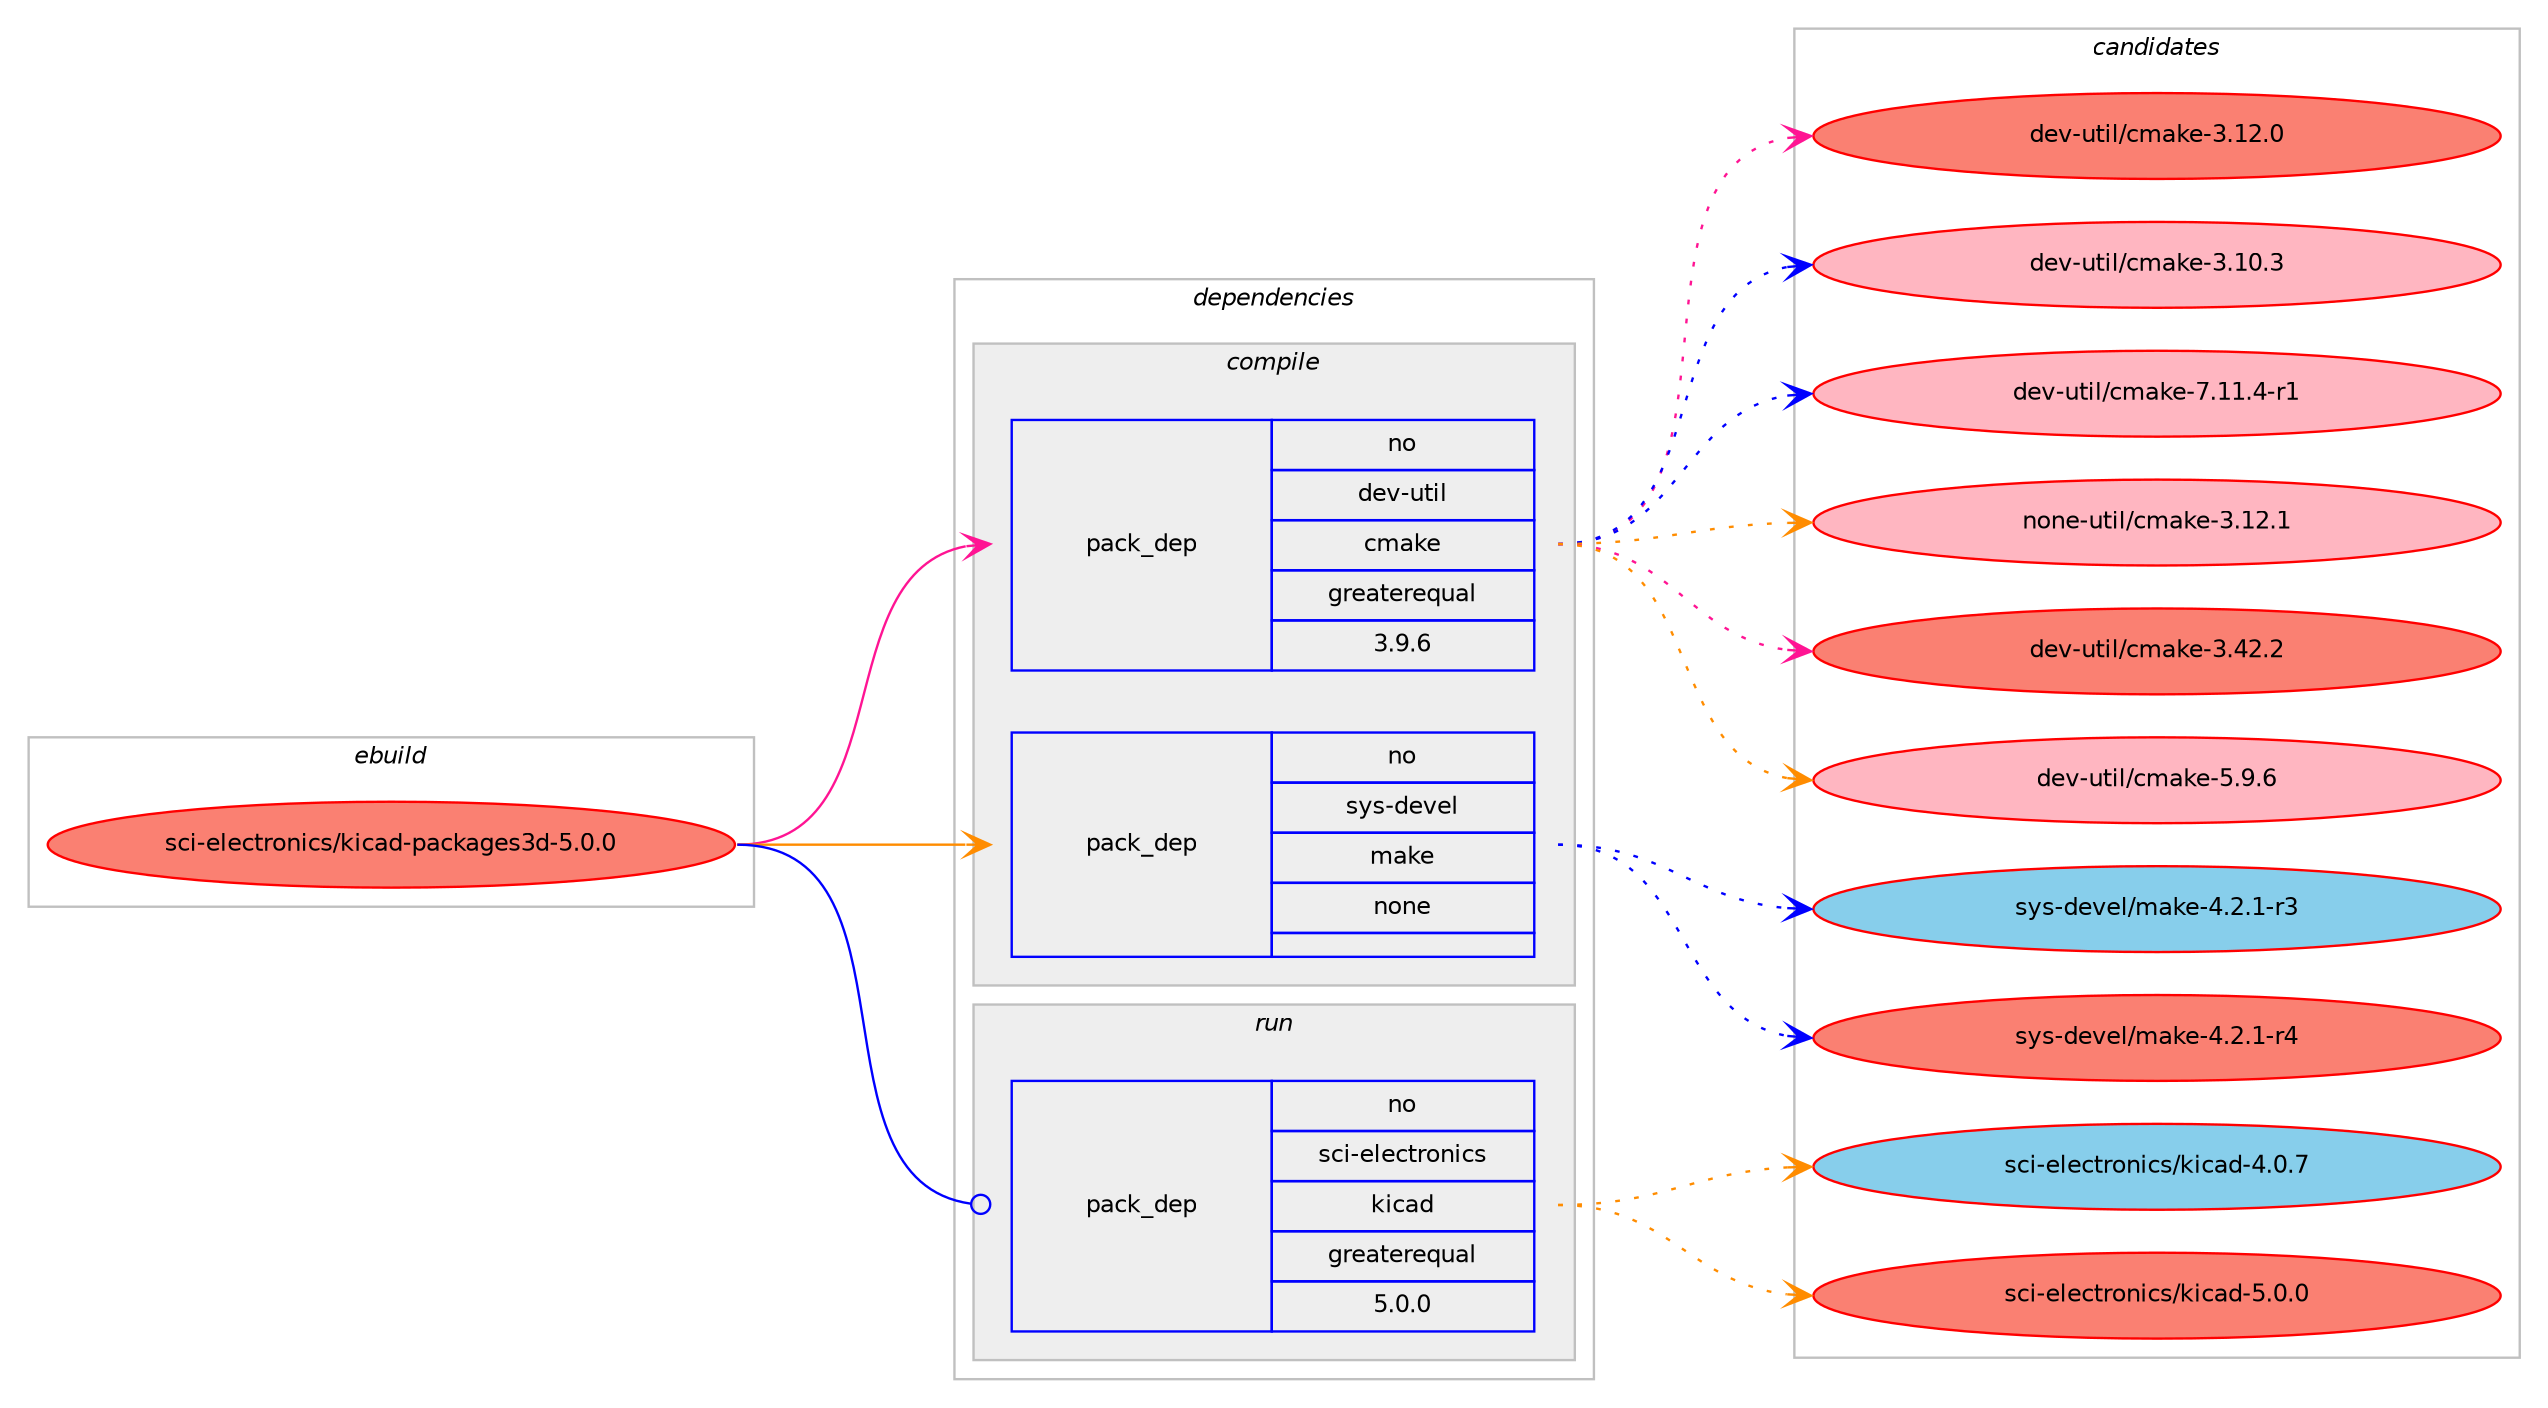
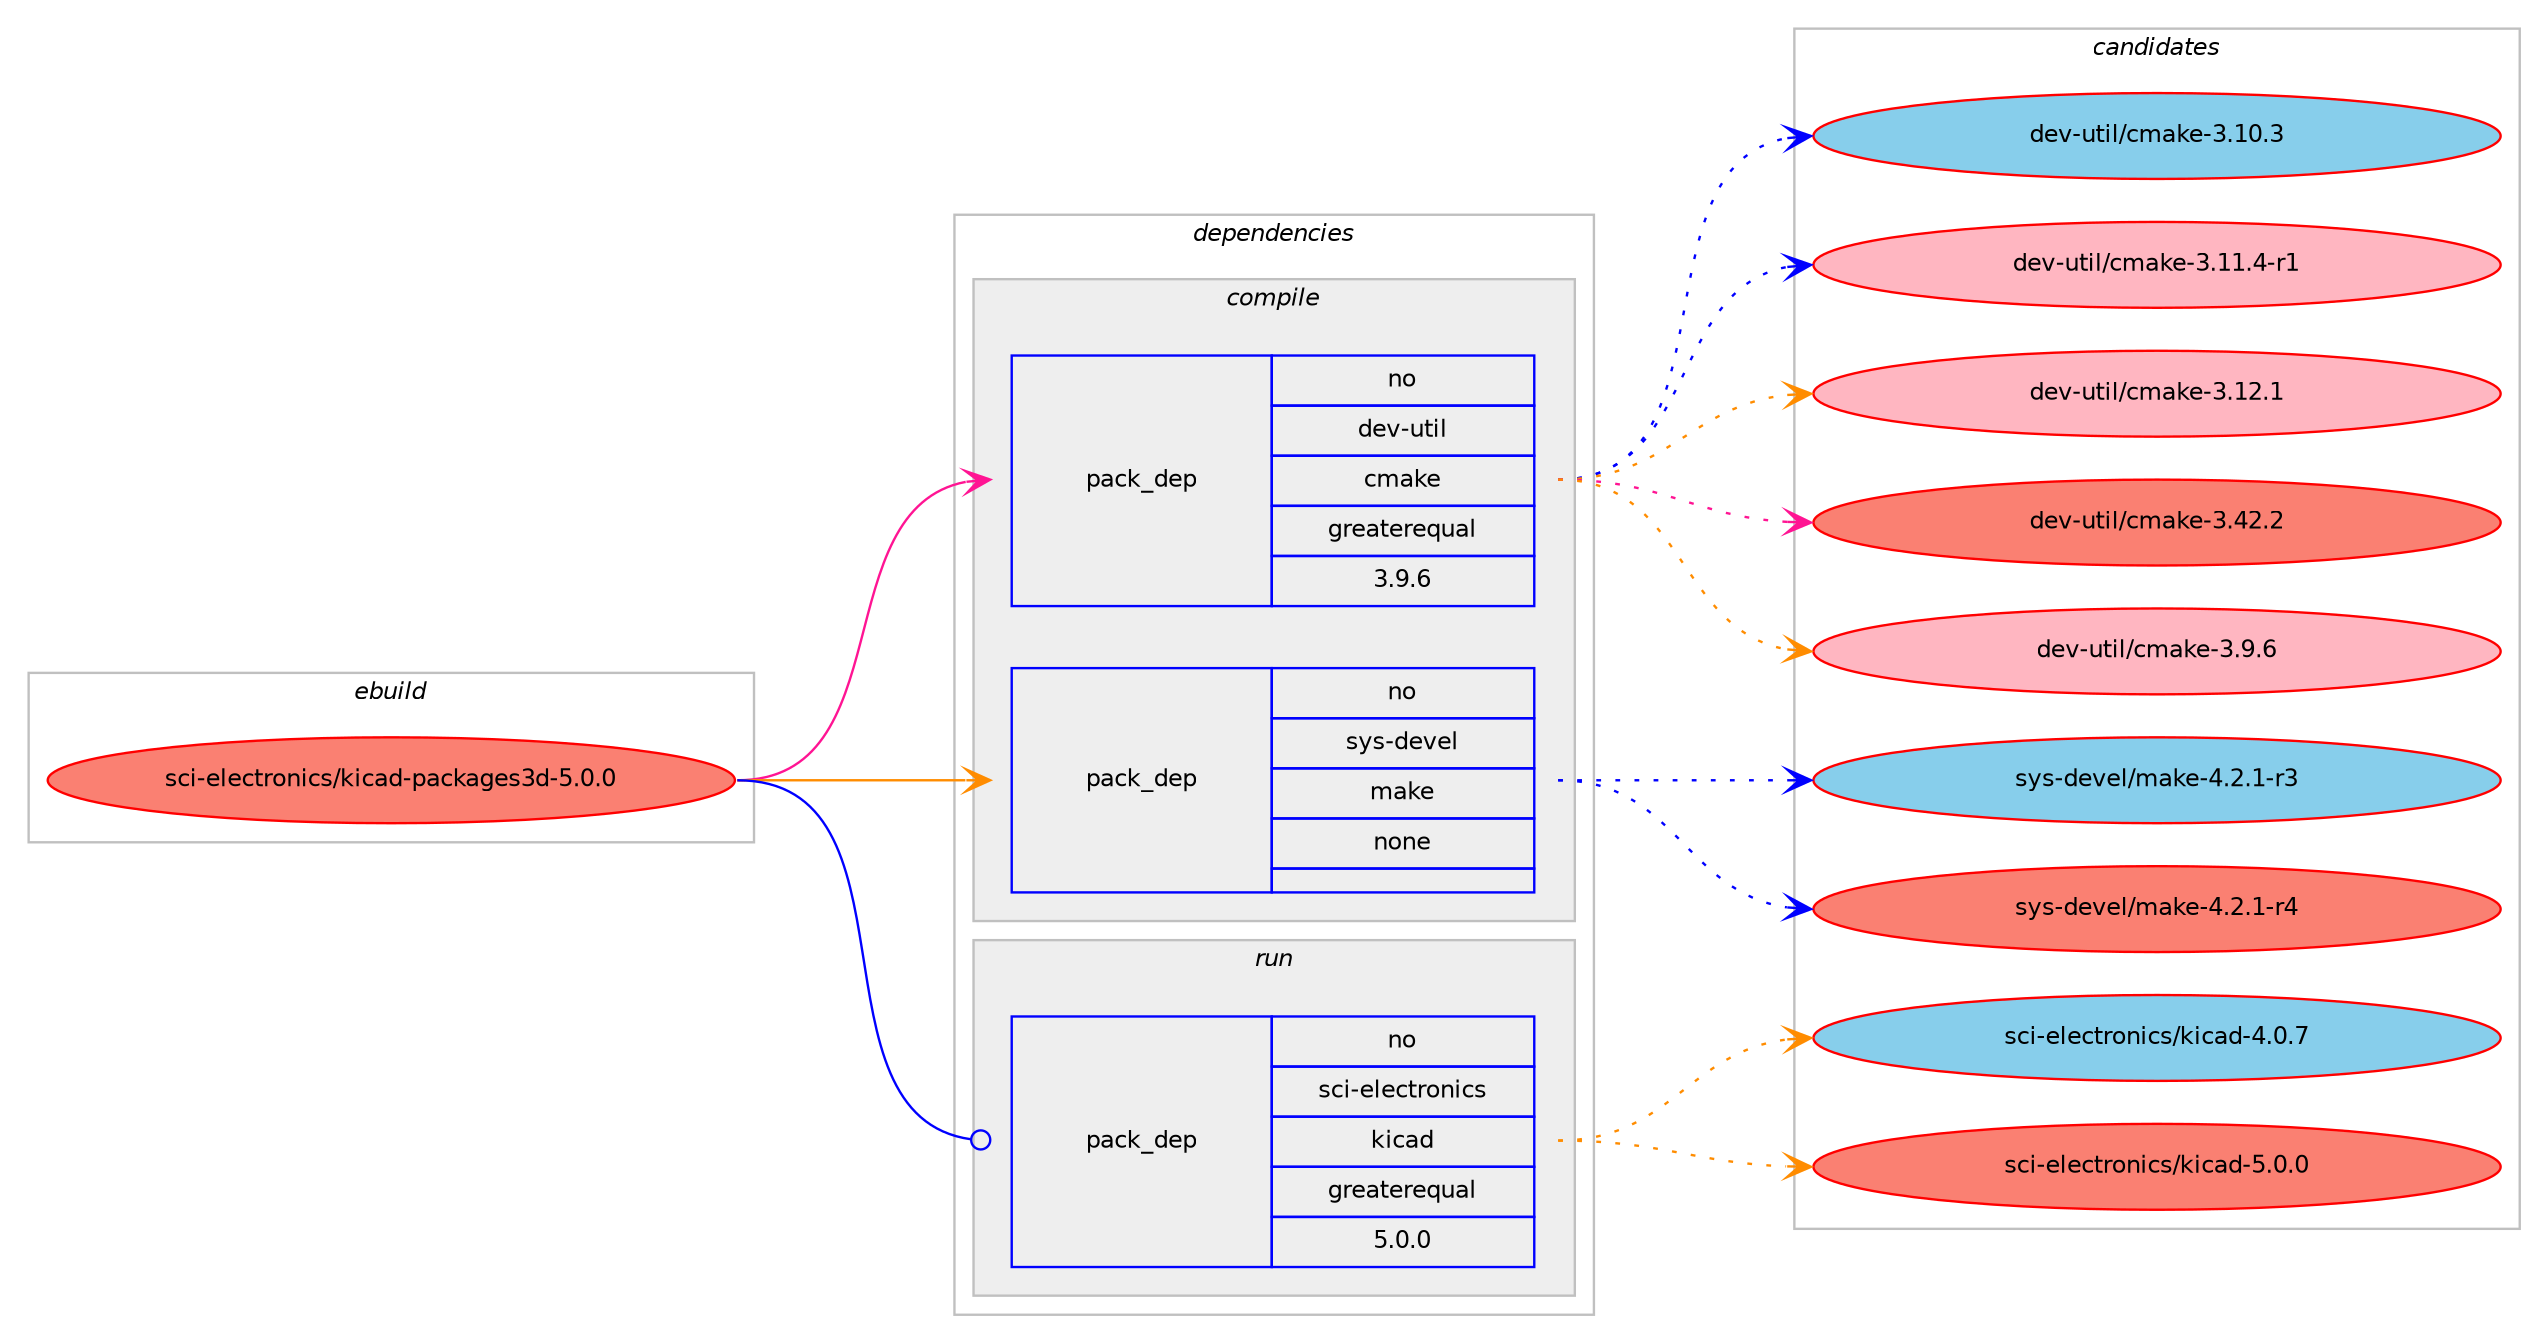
(2157, 136) -> none
(2157, 265) -> (2157, 136)
(2157, 394) -> (2157, 265)
(2157, 523) -> (2157, 394)
(2157, 780) -> (2157, 651)
